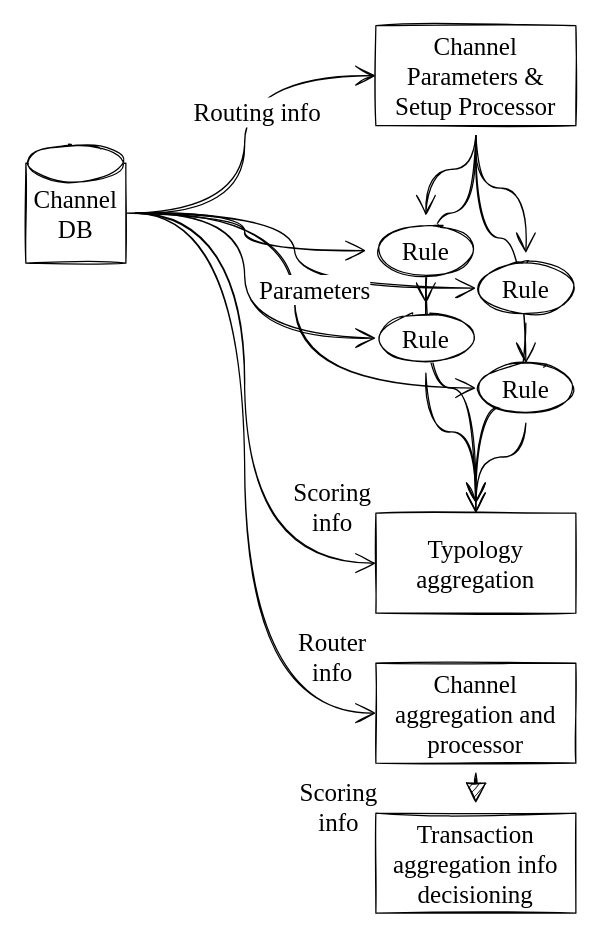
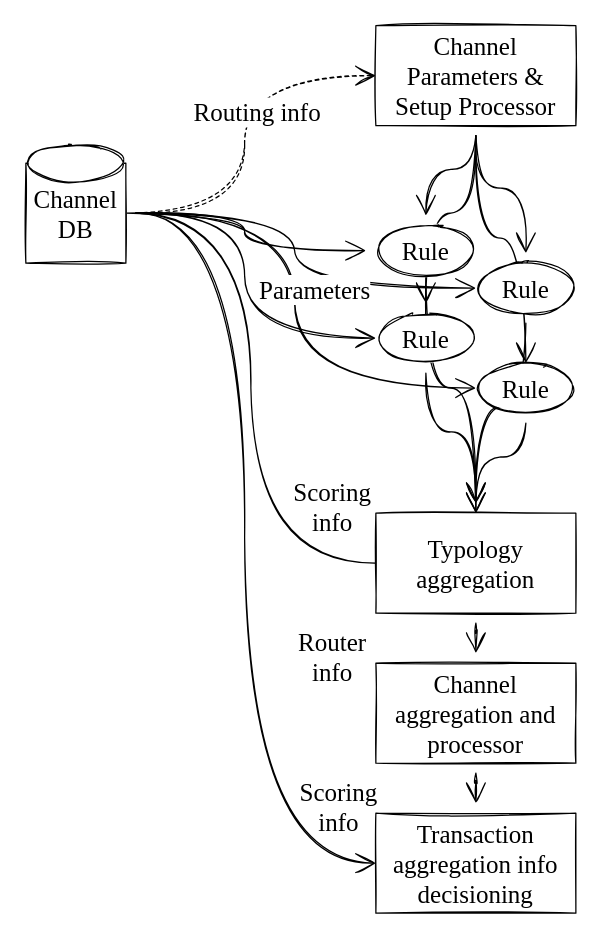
(217, 196) -> (217, 196)
(369, 563) -> (368, 563)
none -> (476, 632)
(274, 644) -> none
none -> (258, 716)
(476, 782) -> (476, 783)
